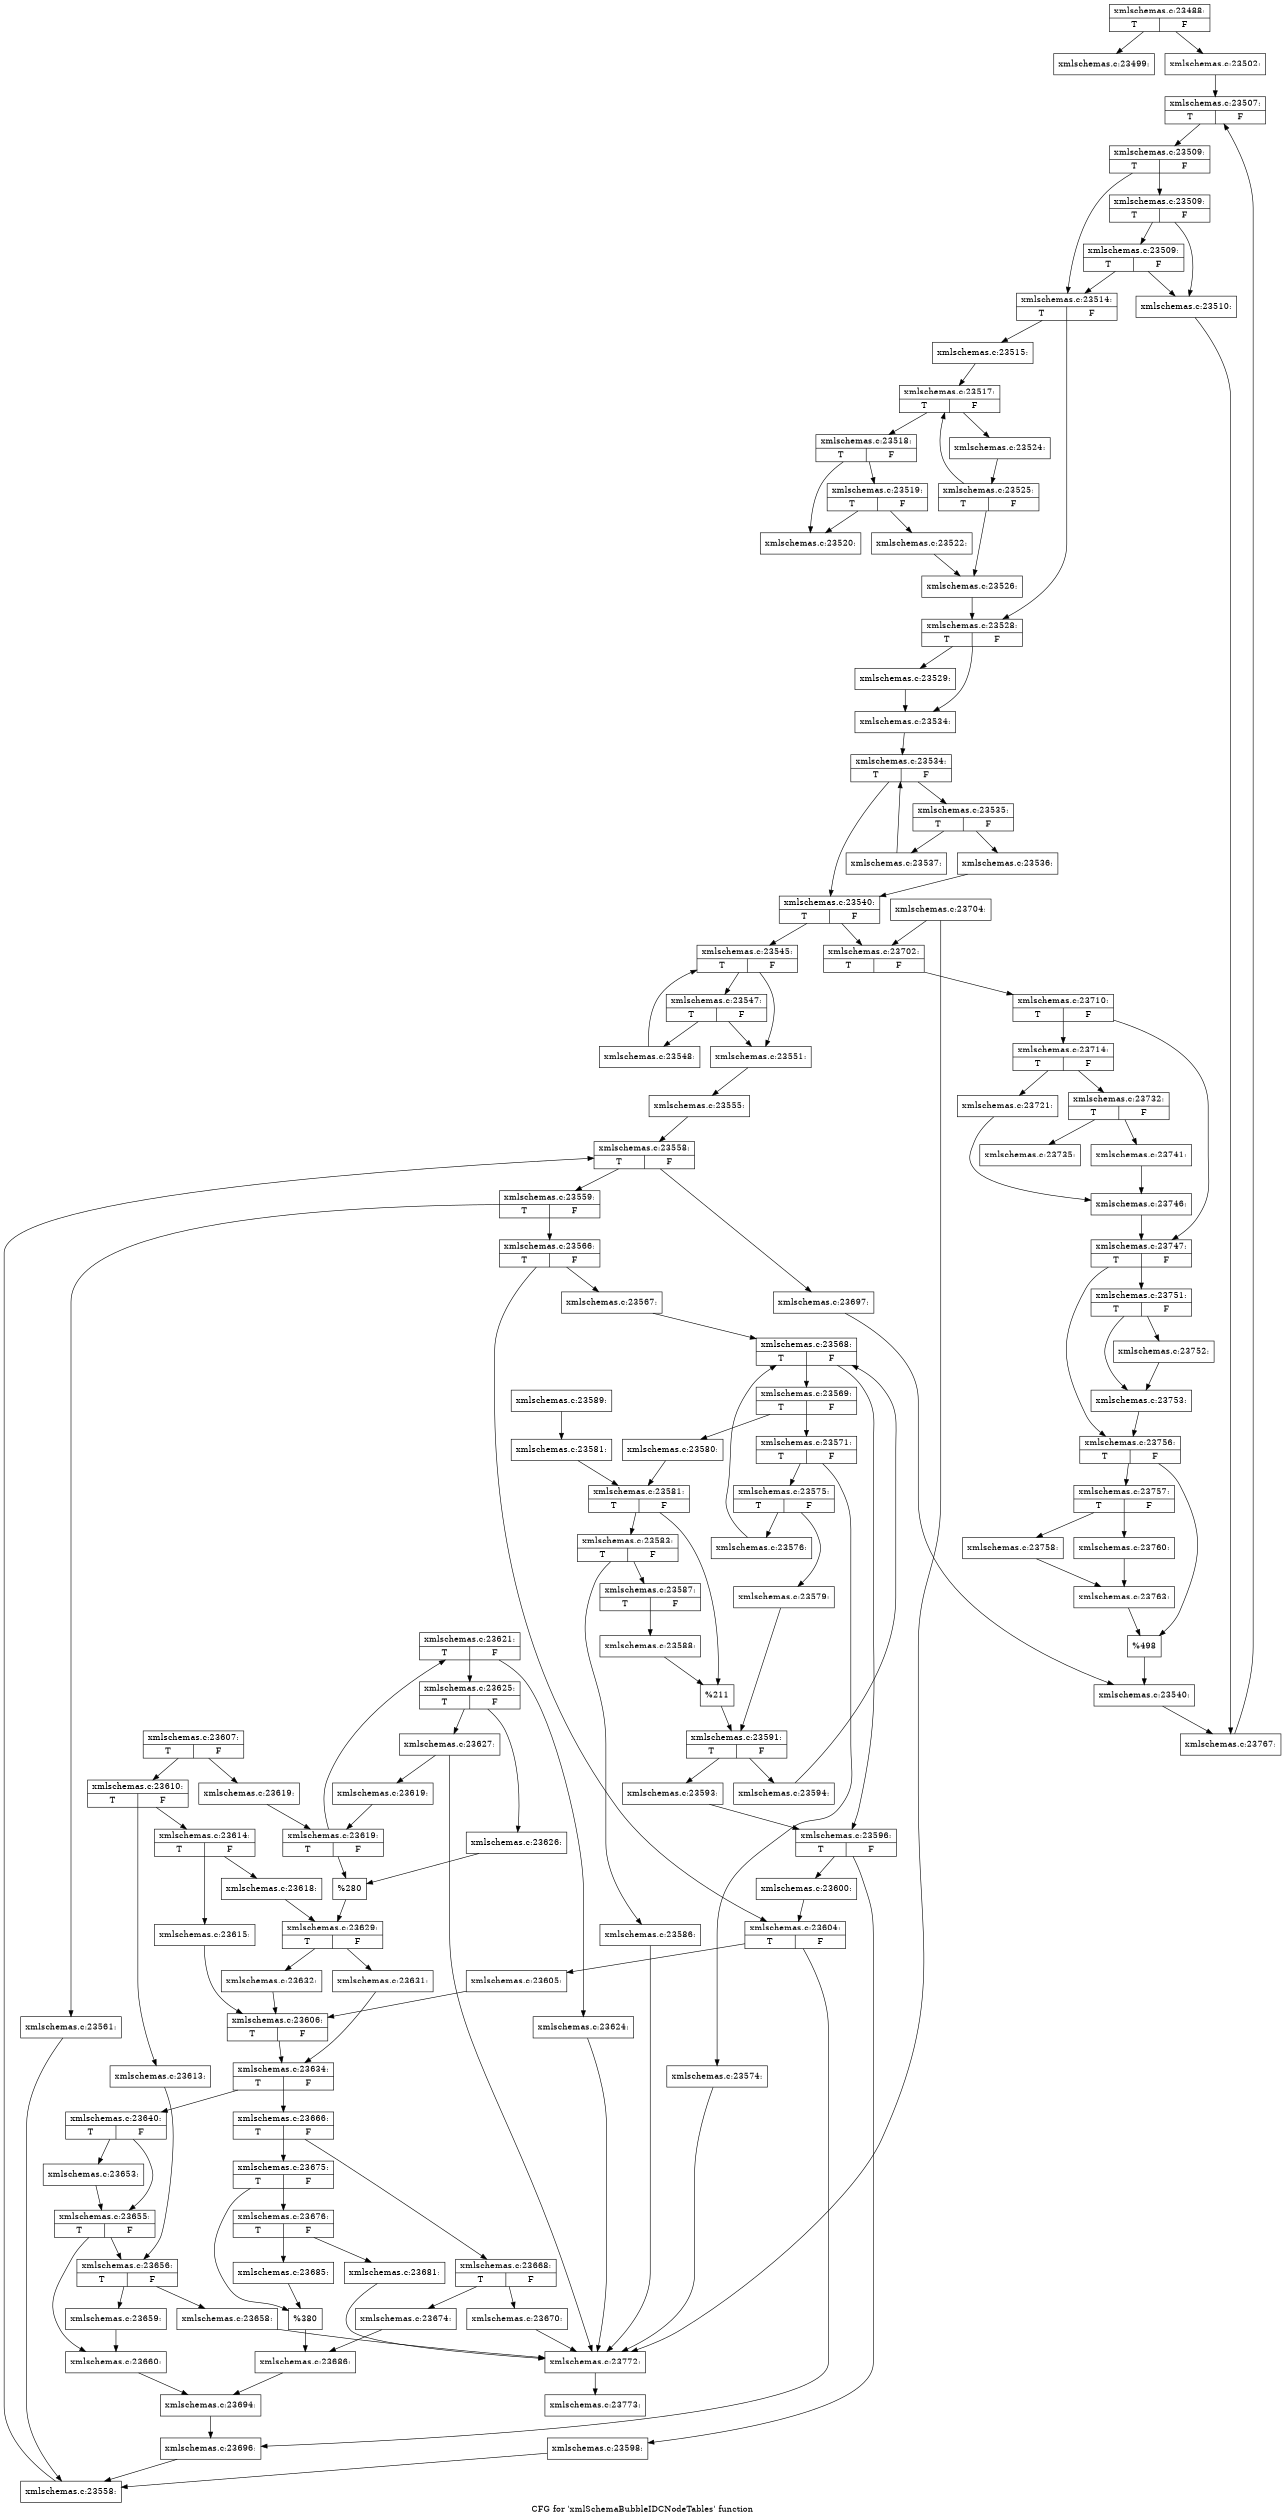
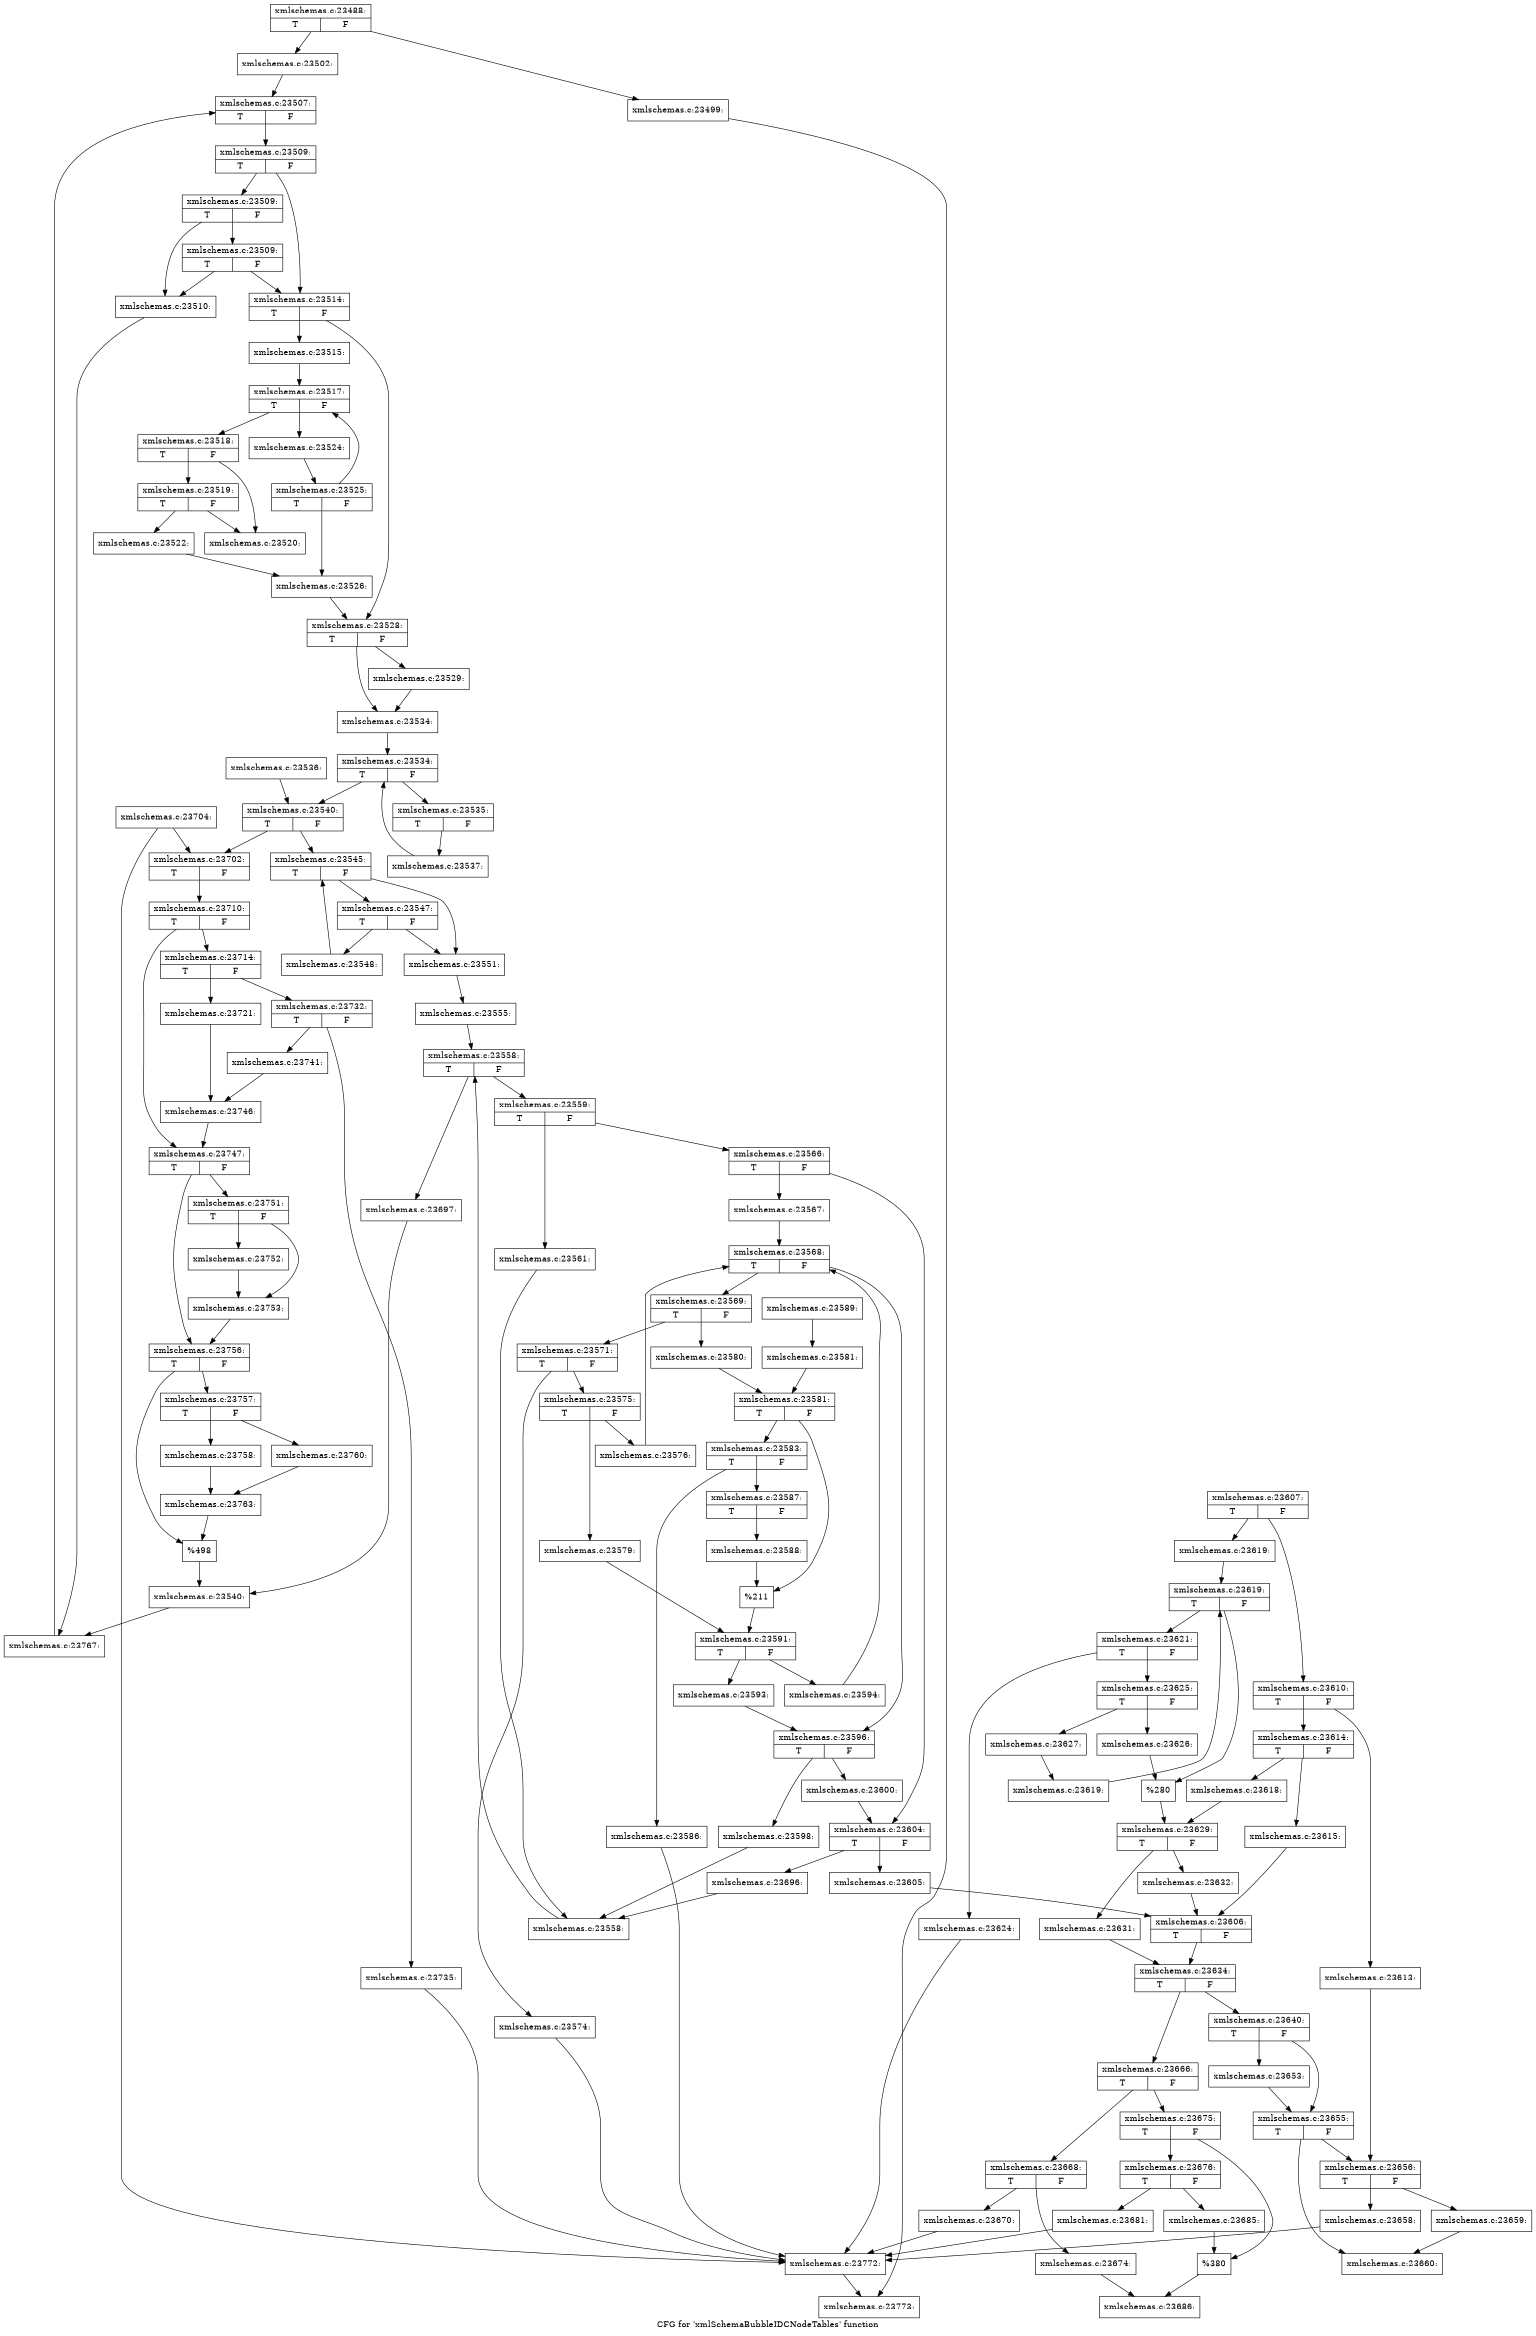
(985, 840) -> none
none -> (947, 1136)
(479, 2059) -> (519, 2217)
(211, 2405) -> none
